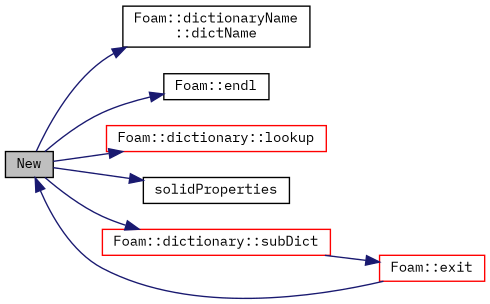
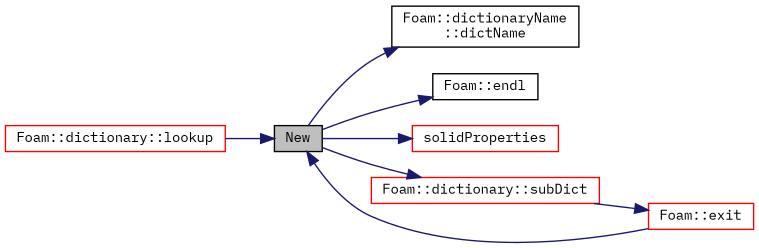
(81, 157) -> (243, 139)
(216, 190) -> (485, 139)
